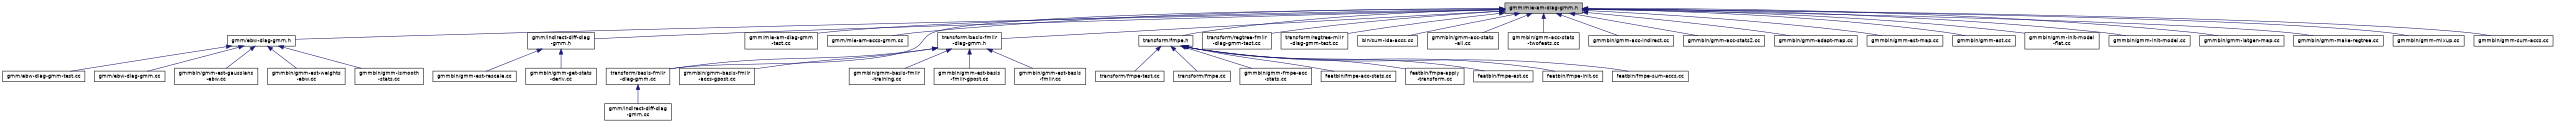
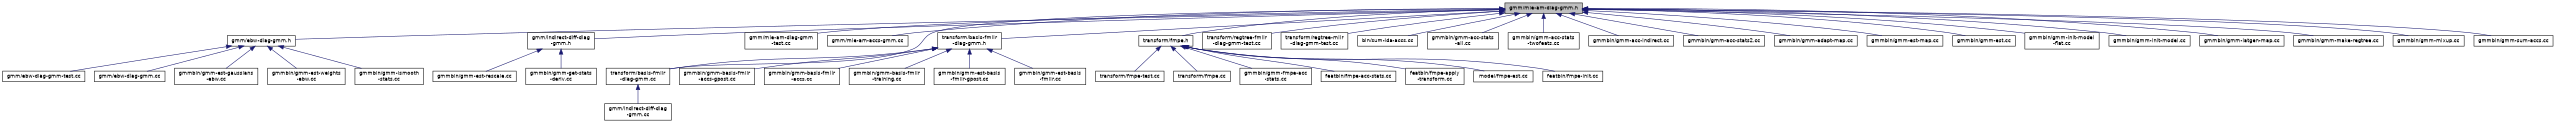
none -> (802, 76)
(1503, 76) -> (1503, 76)
(1650, 76) -> none
